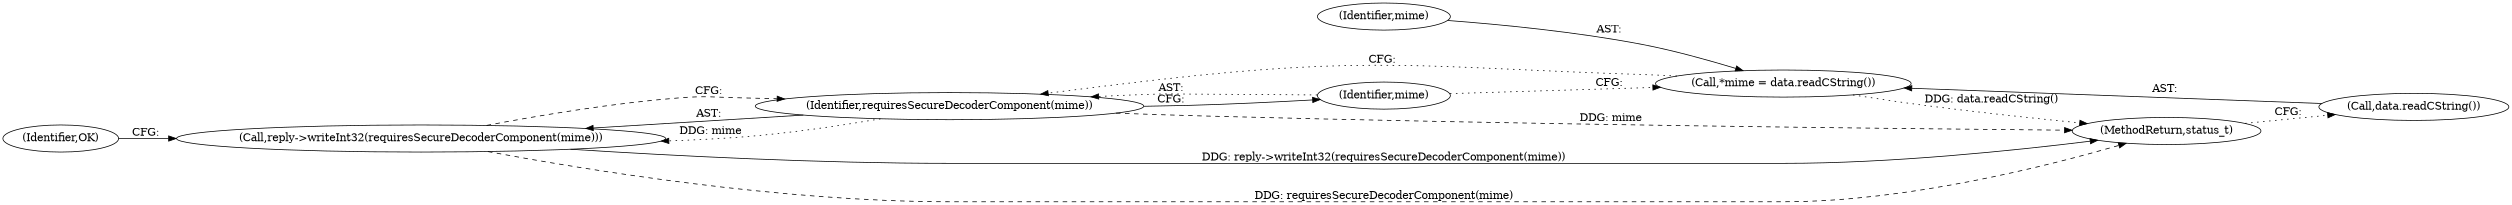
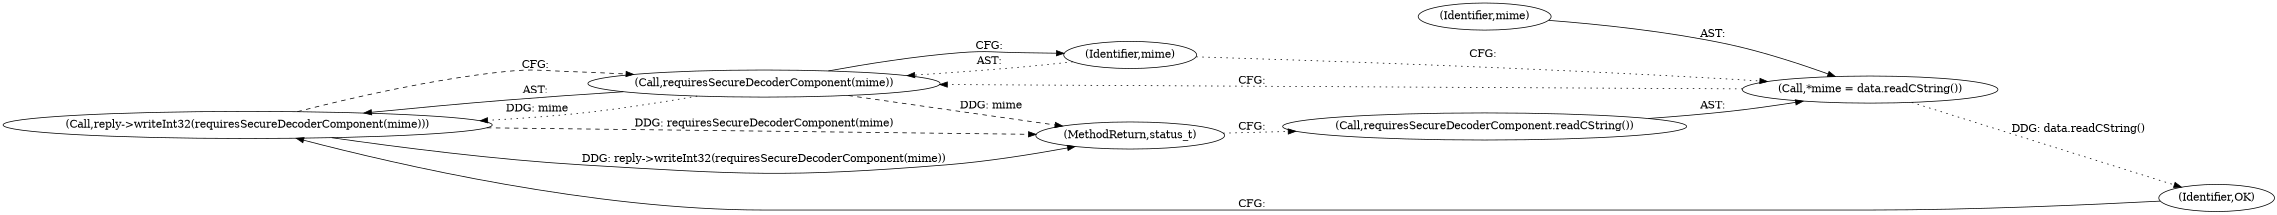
(950, 106) -> (764, 84)
(2414, 107) -> (1485, 126)
(1966, 111) -> (2043, 144)
